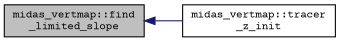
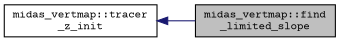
(169, 21) -> (182, 21)
